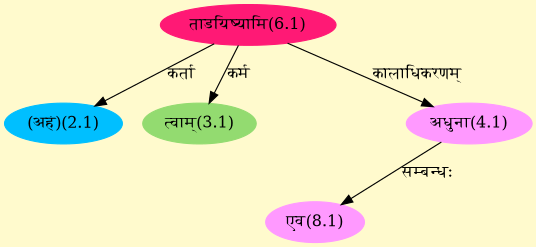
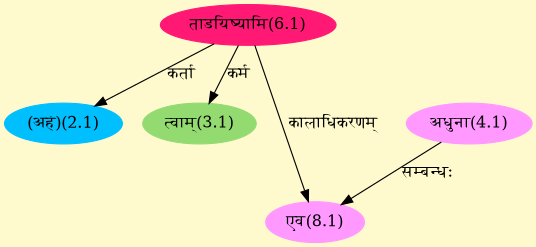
(355, 73) -> (280, 118)
